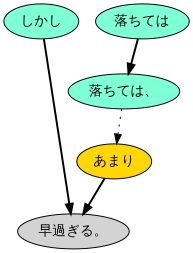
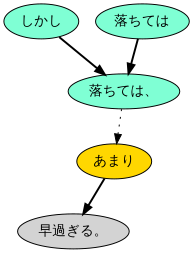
(57, 121) -> (78, 53)
